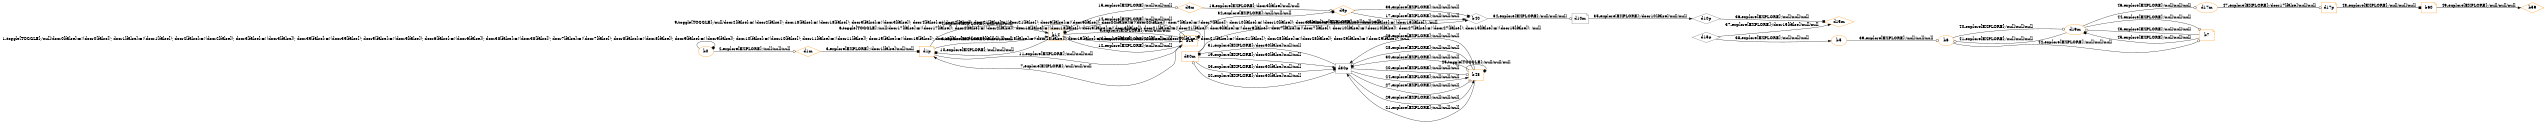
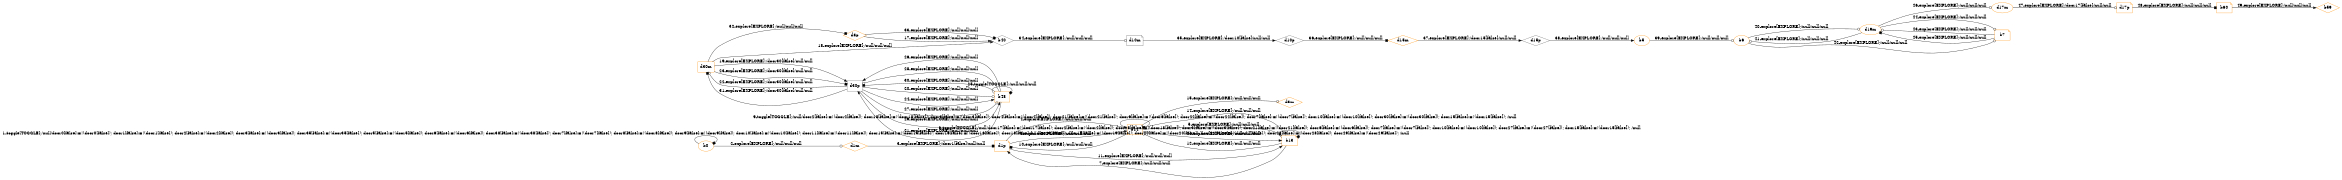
(1266, 9) -> none
(1773, 32) -> (1468, 41)
